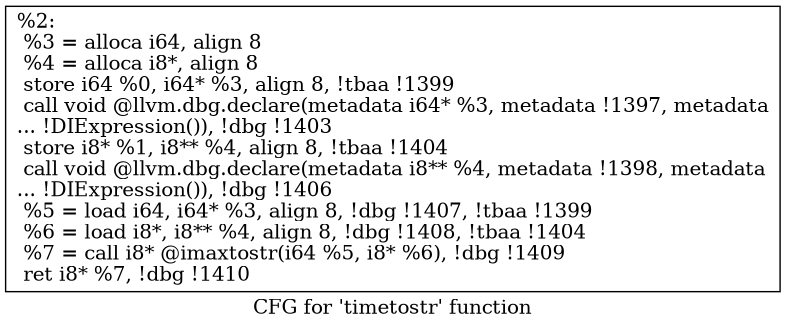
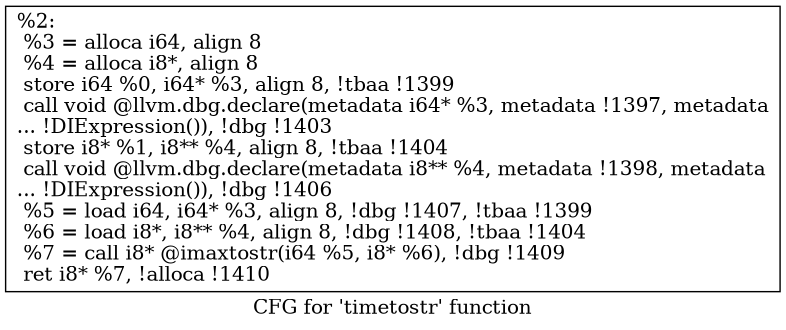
(134, 275) -> (144, 275)
